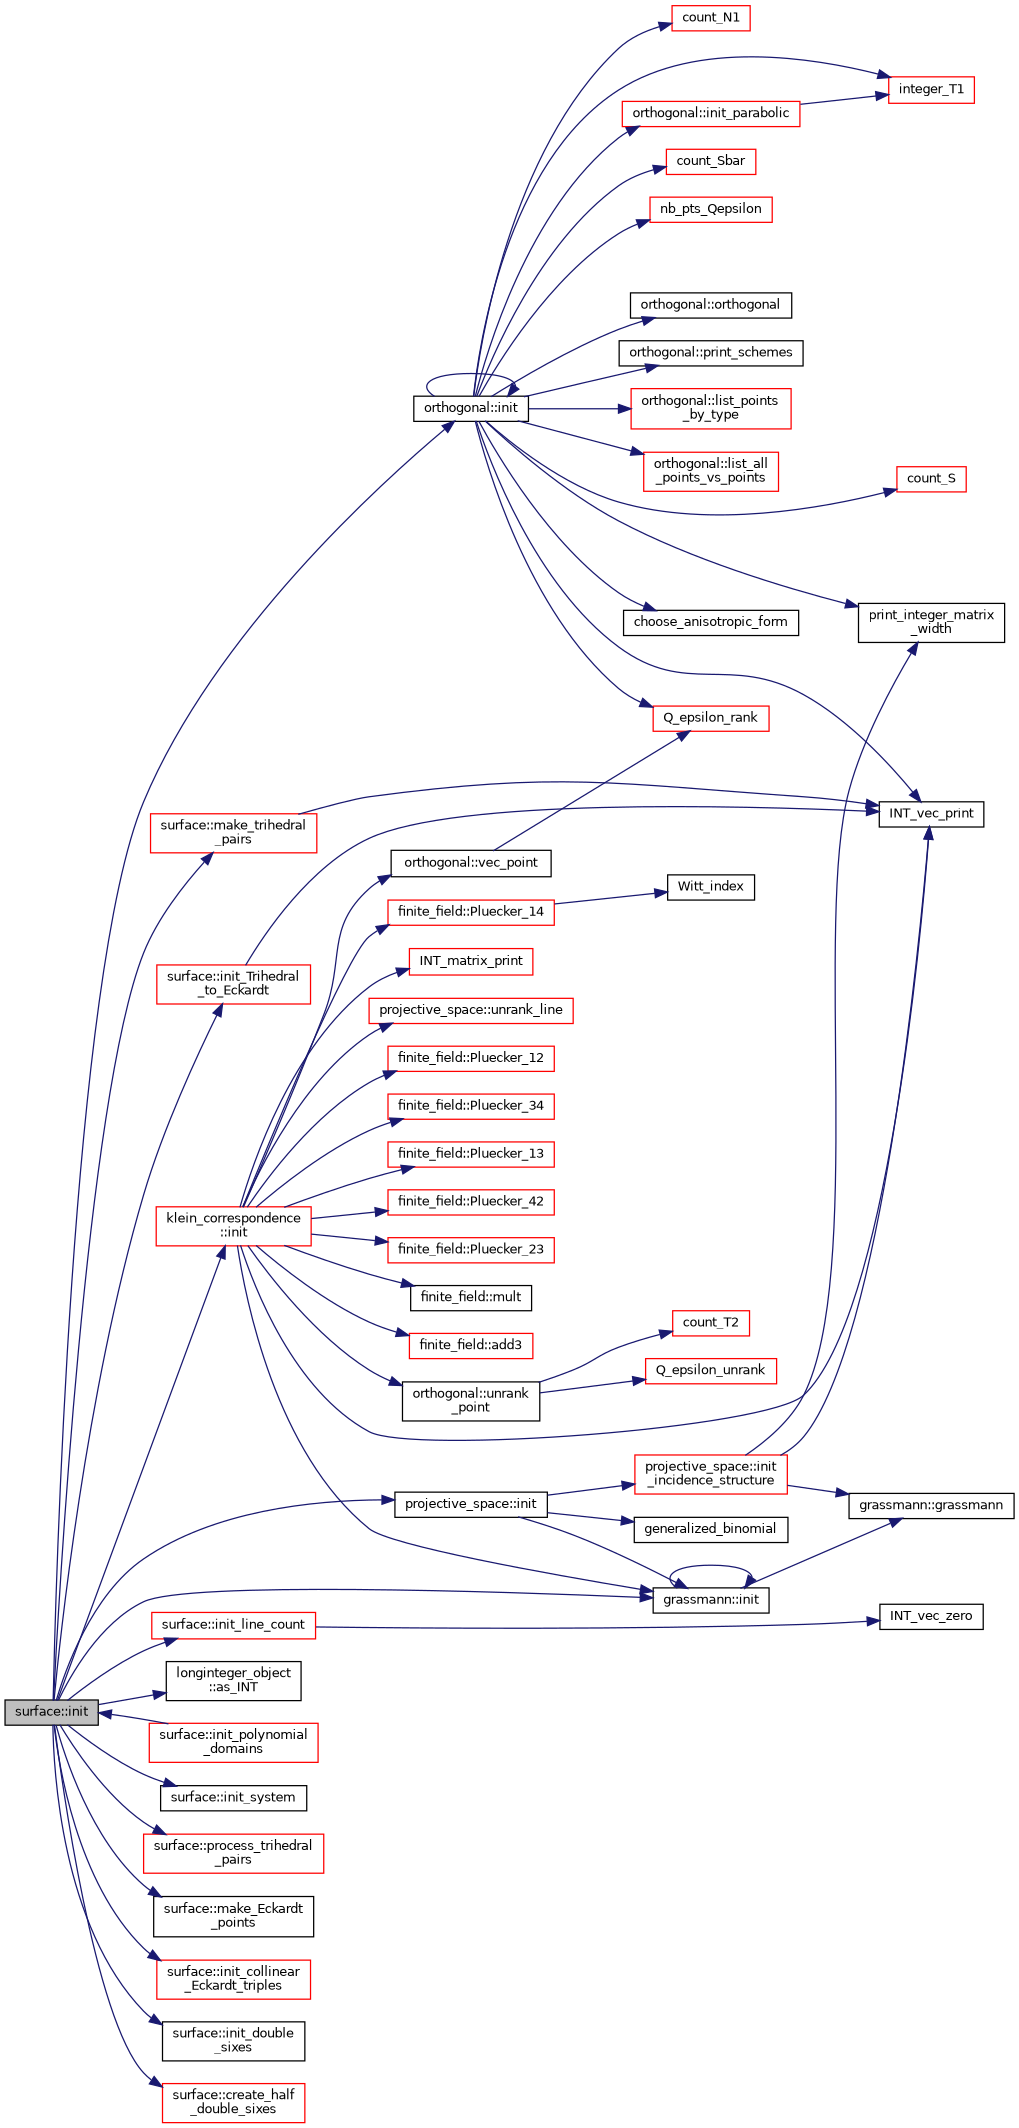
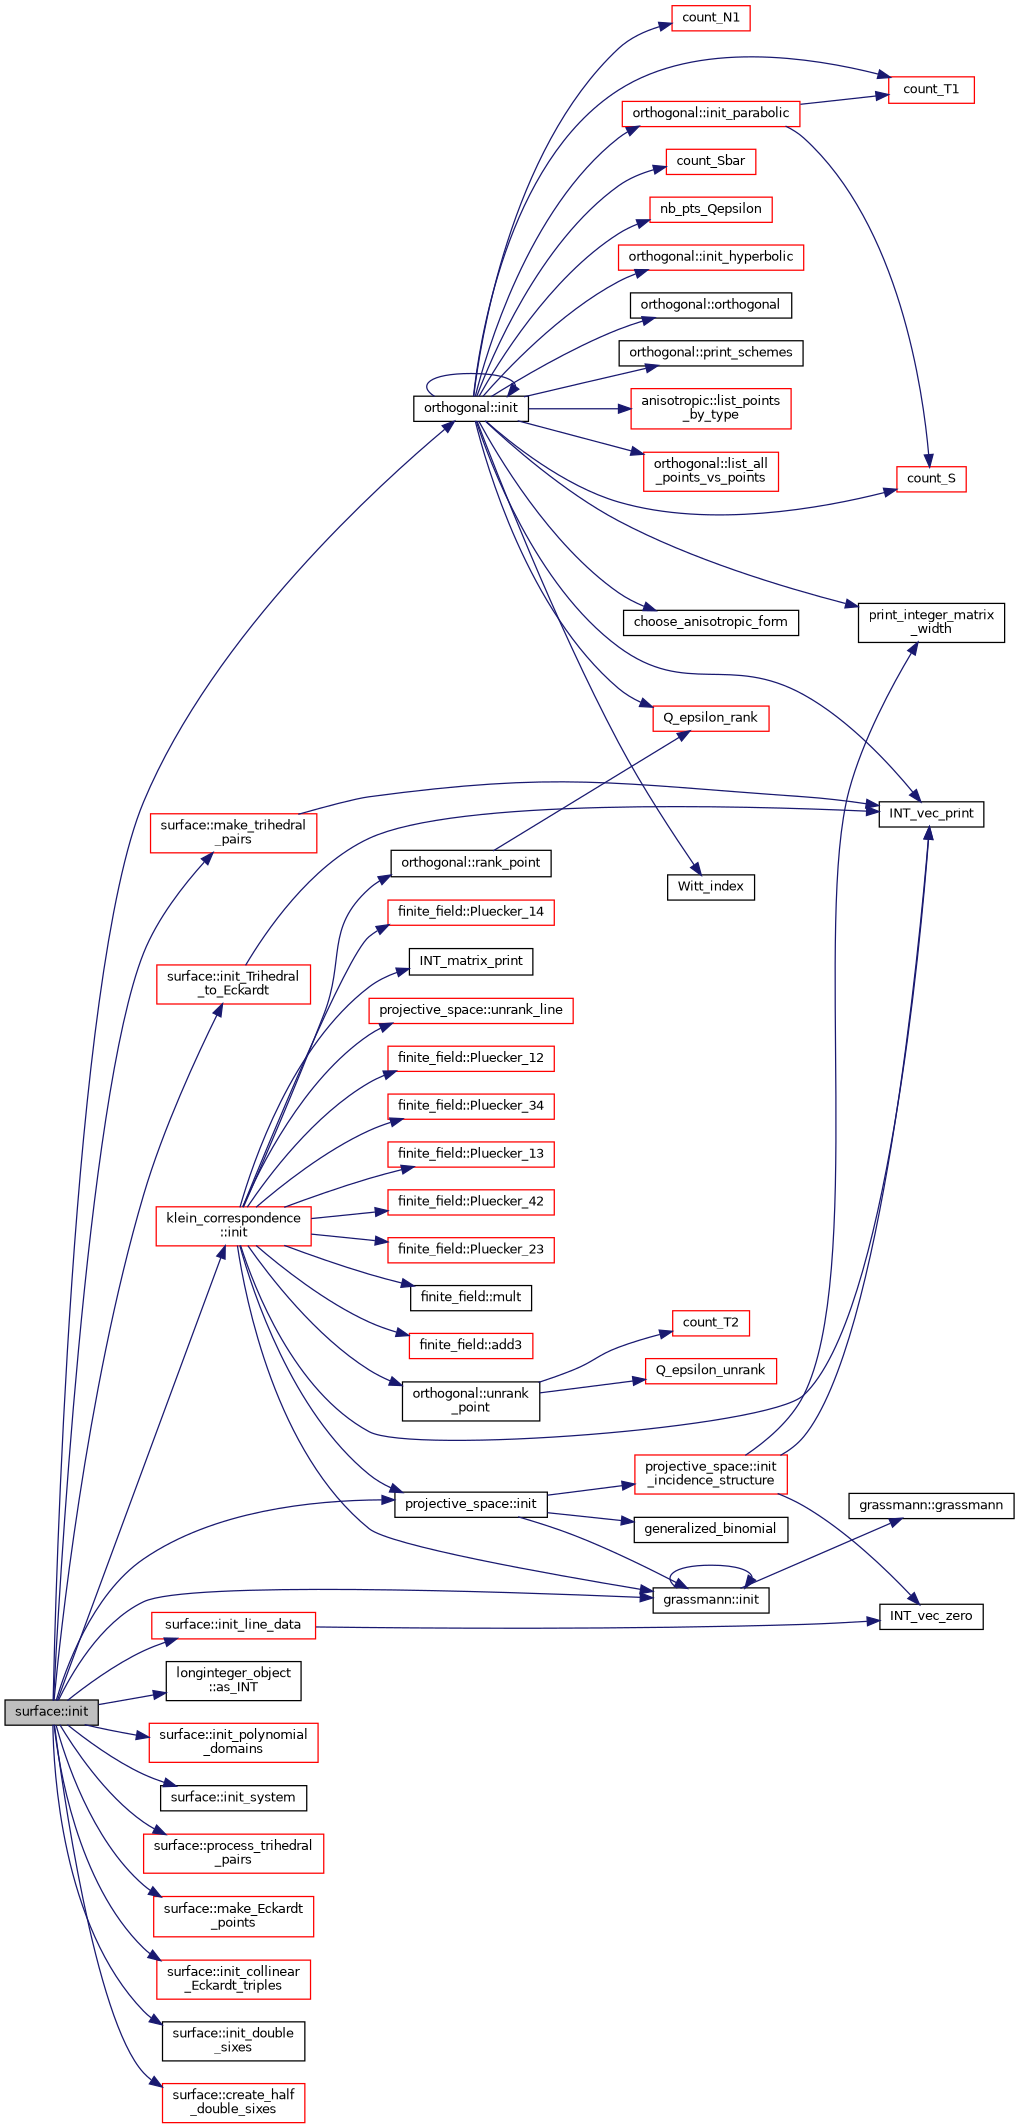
(932, 90) -> (932, 90)
none -> (711, 258)
none -> (889, 275)
(711, 409) -> (711, 409)
(471, 864) -> (471, 864)
(605, 899) -> (578, 661)
(471, 962) -> (471, 962)
none -> (294, 1381)
(812, 1489) -> (842, 1533)
(234, 1626) -> (234, 1626)
(140, 1719) -> (110, 1730)
(234, 1917) -> (234, 1917)
